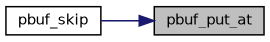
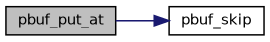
(120, 21) -> (135, 21)
